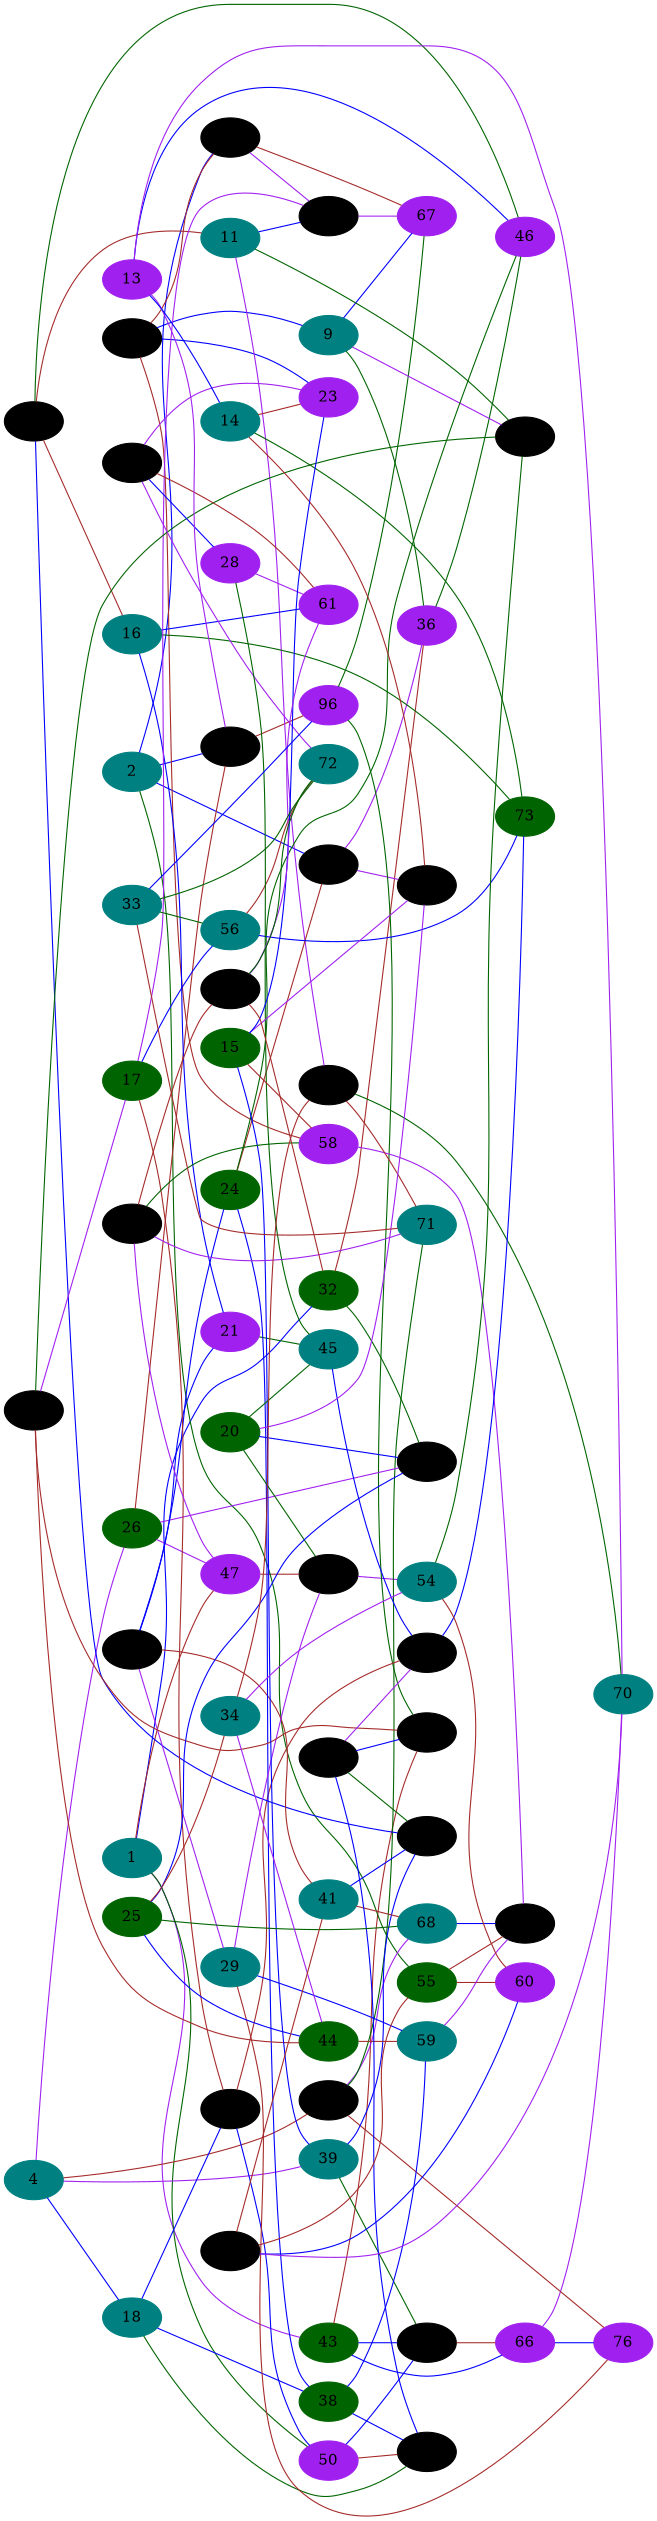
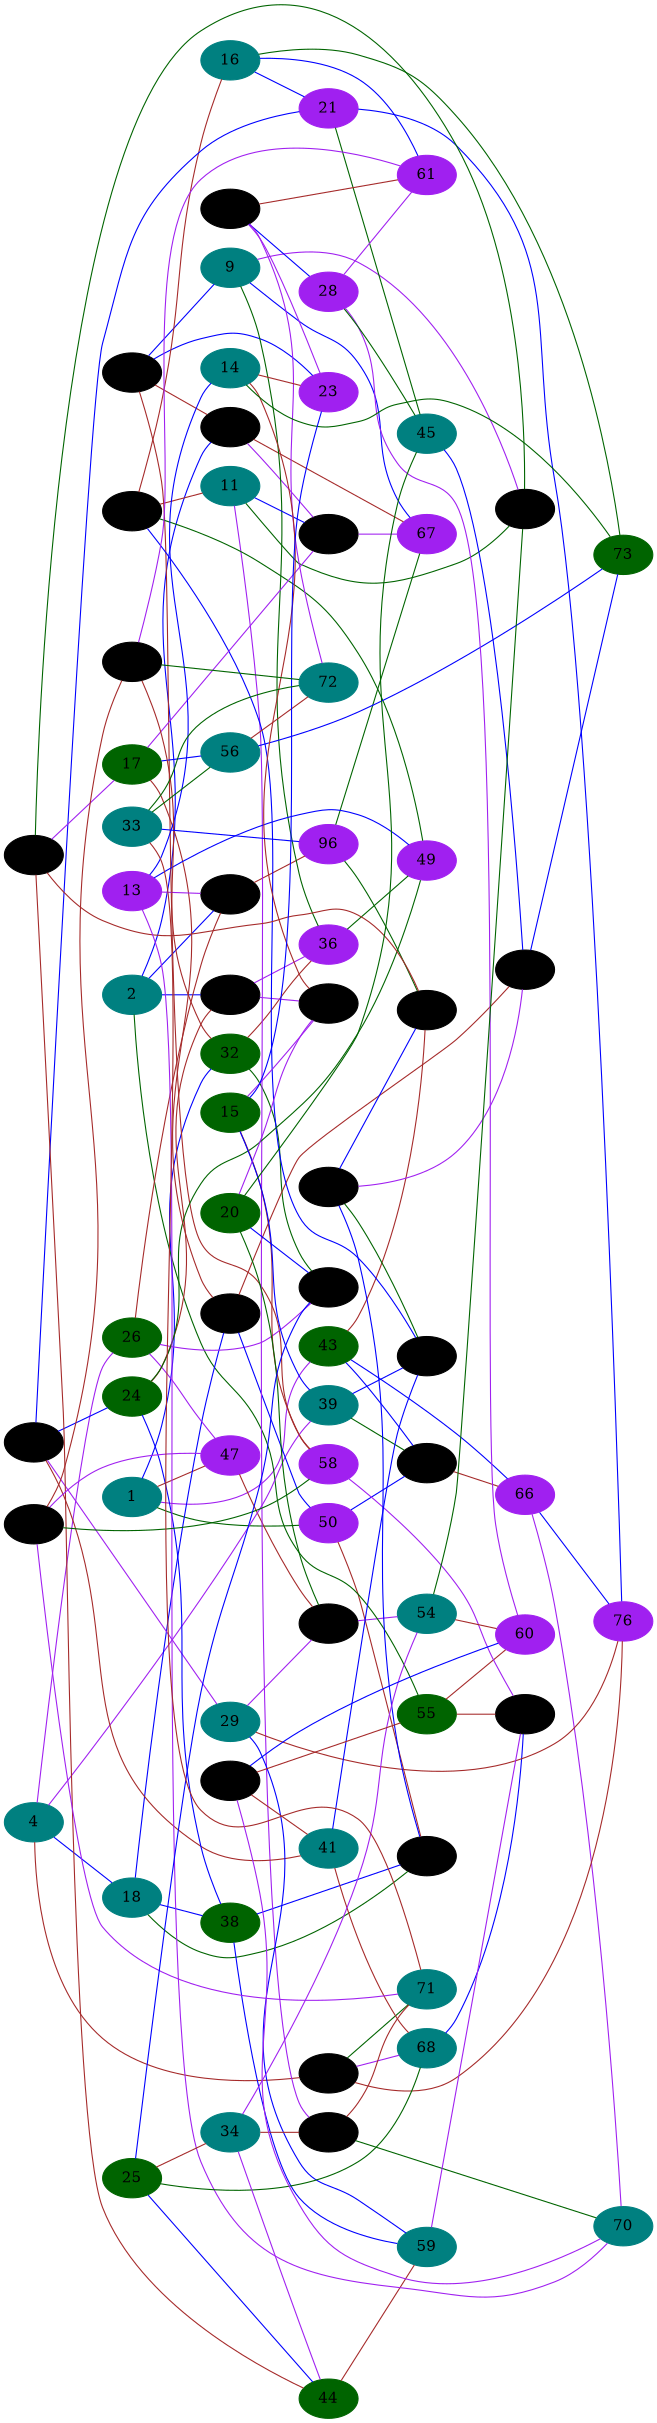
(525, 237) -> (427, 861)
none -> (586, 808)
none -> (489, 906)
